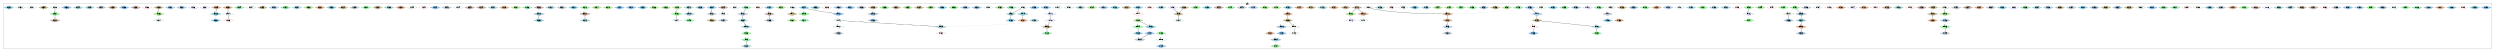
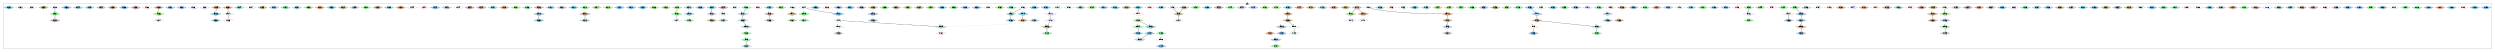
(804, 8) -> (804, 8)
